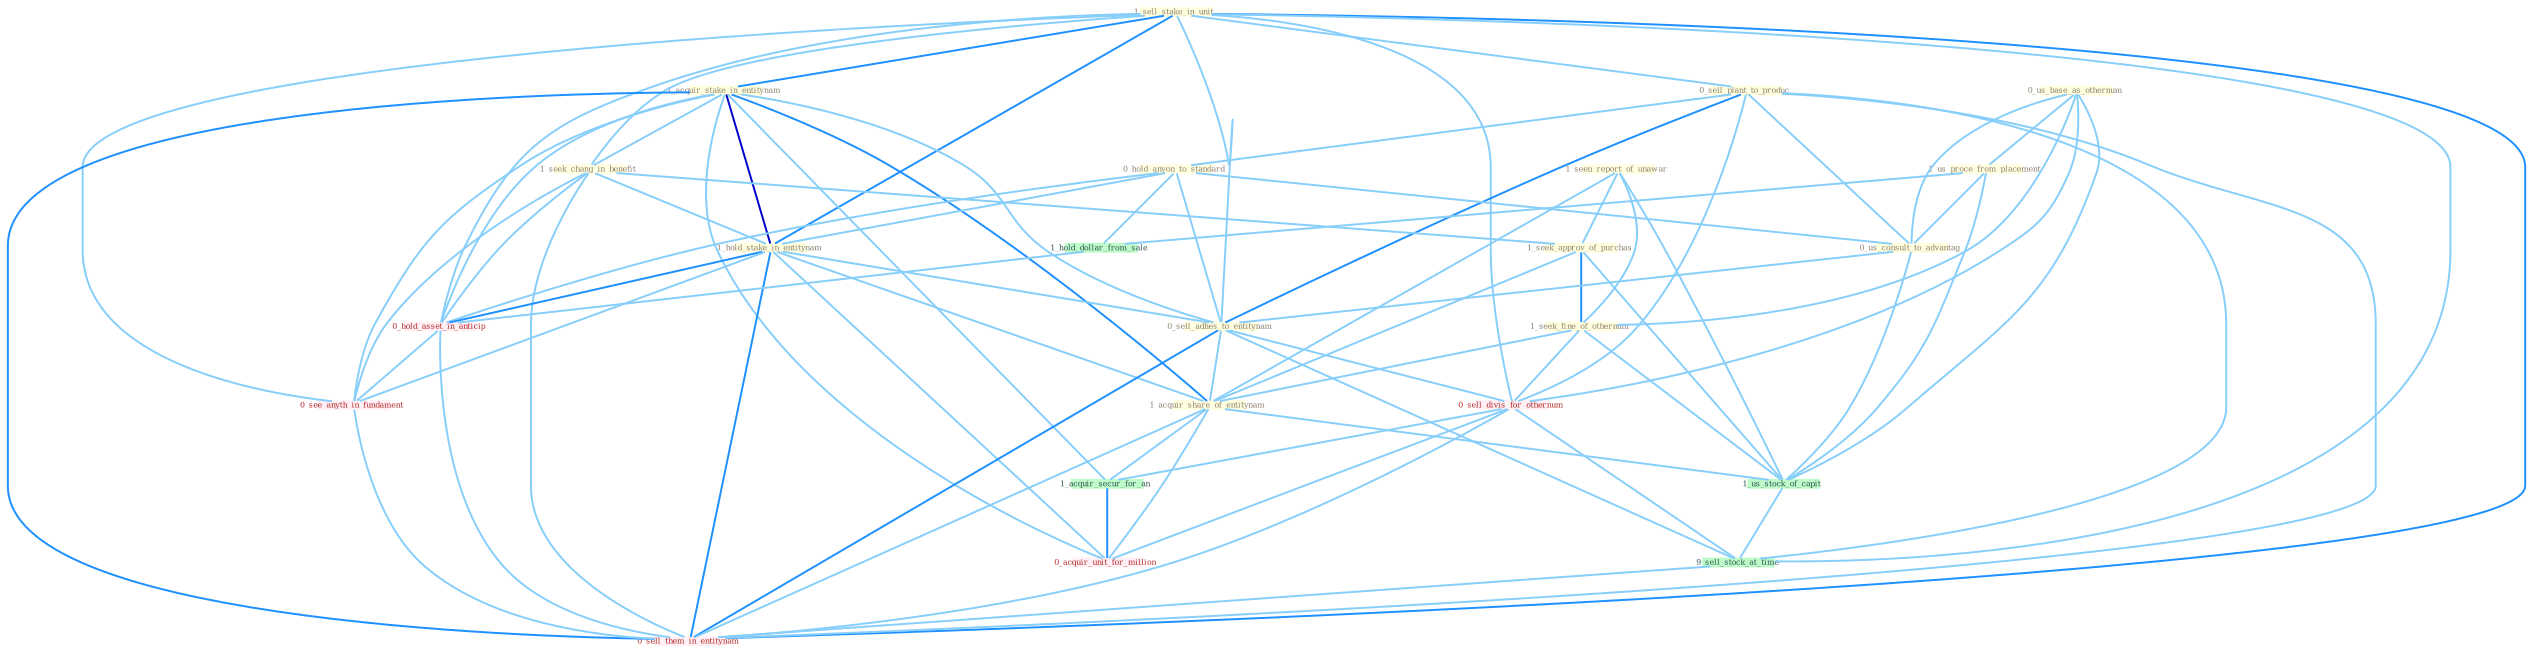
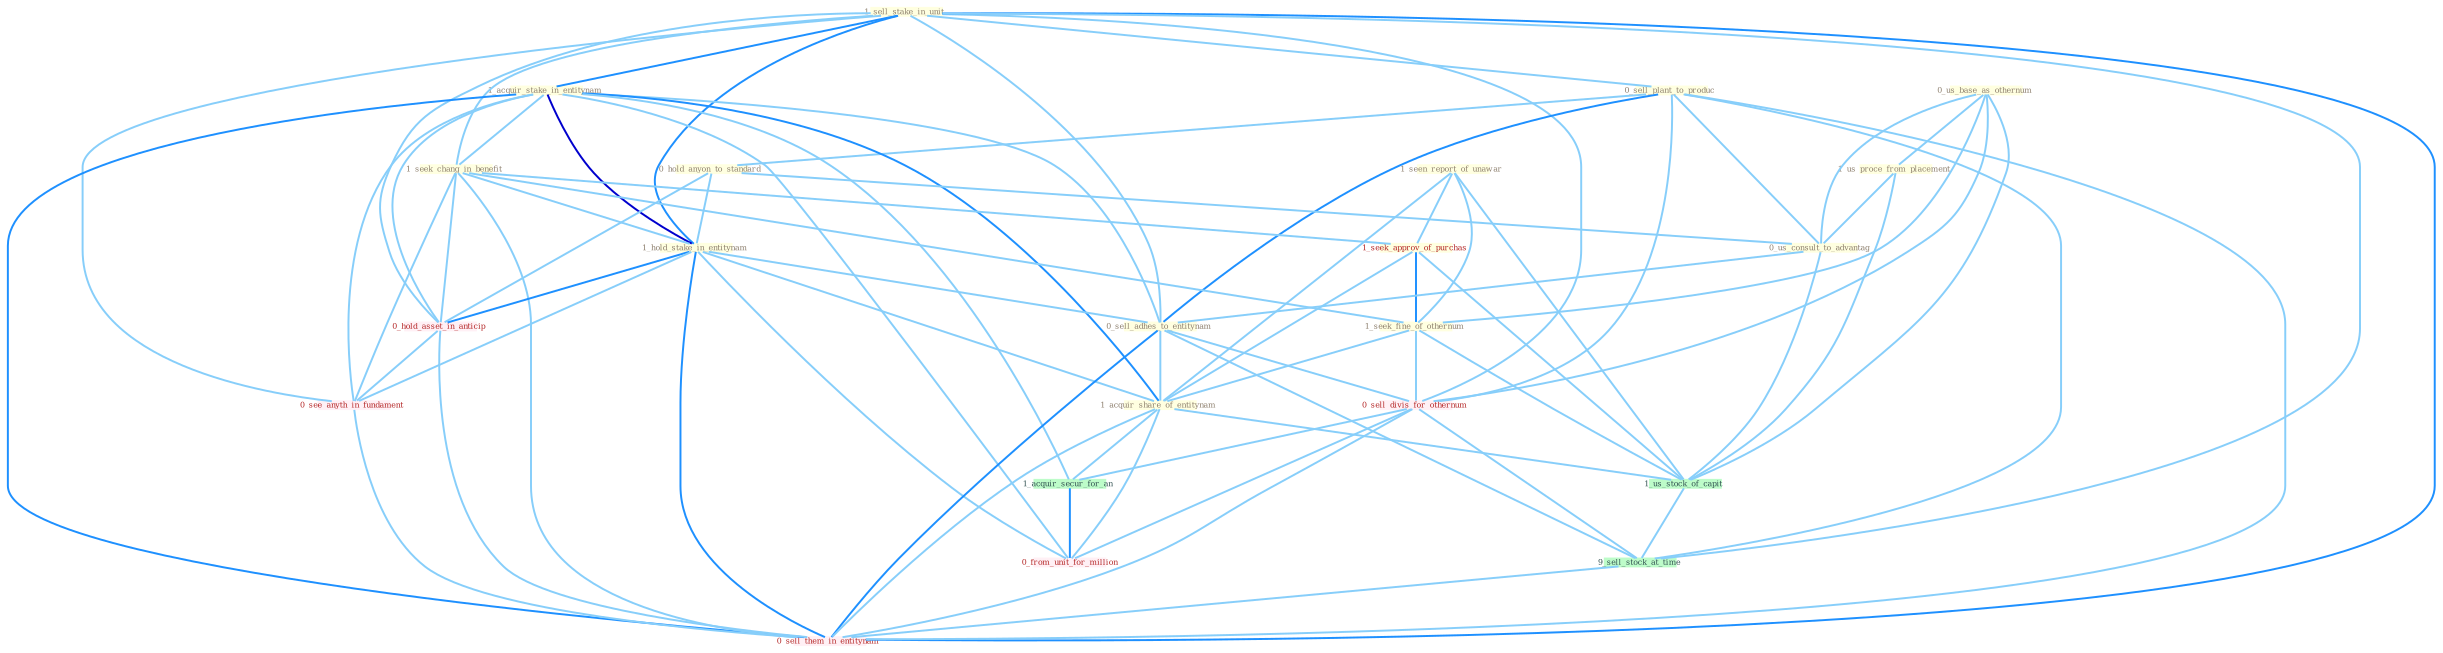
(1101, 248) -> none
(1581, 248) -> (1416, 248)
(1200, 251) -> none
none -> (960, 252)
(1107, 562) -> (1070, 562)
